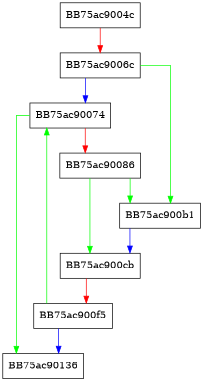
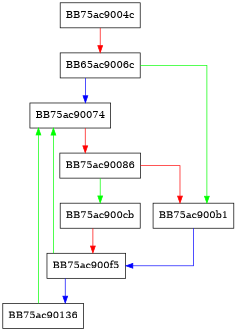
(100, 65) -> (100, 65)
(130, 187) -> (176, 166)
(16, 224) -> (38, 219)
(130, 237) -> (182, 266)
